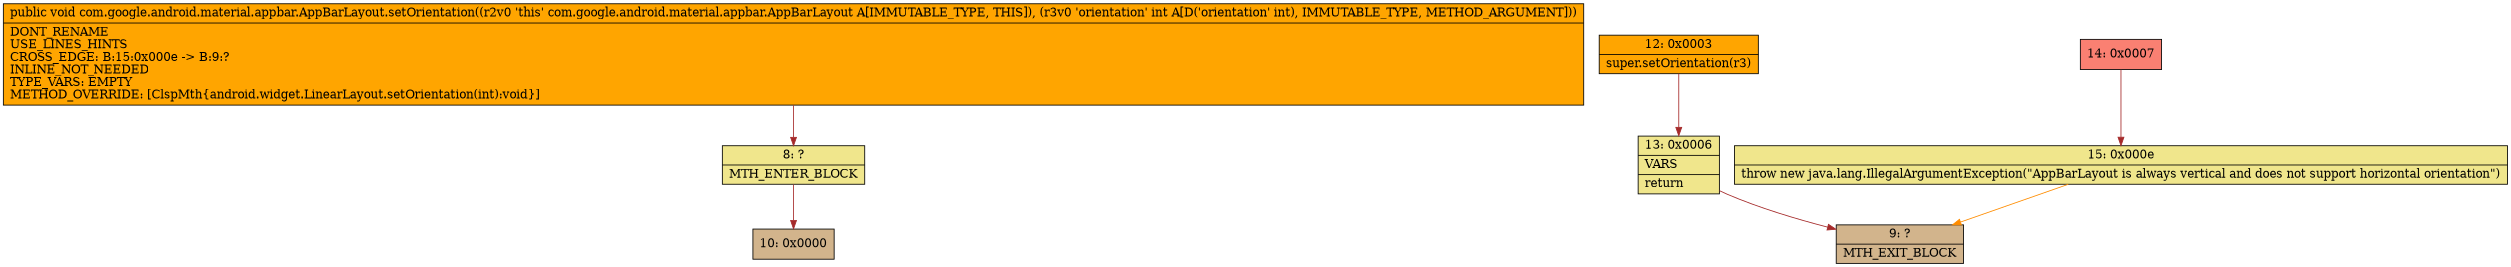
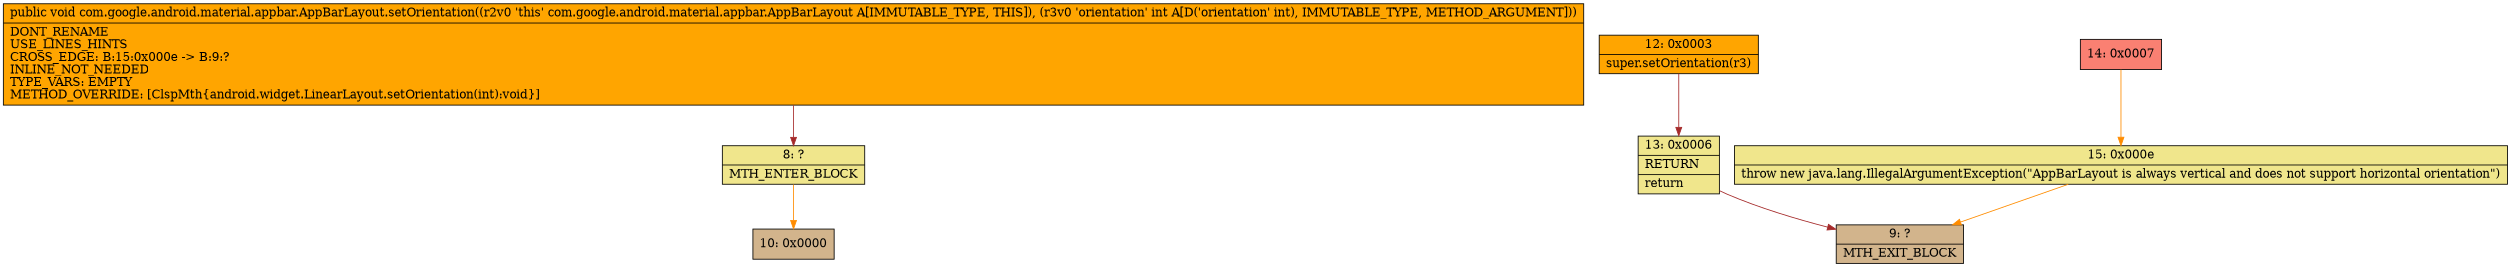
(2121, 103) -> (2121, 103)
(1662, 165) -> (1672, 165)
(794, 202) -> (794, 202)
